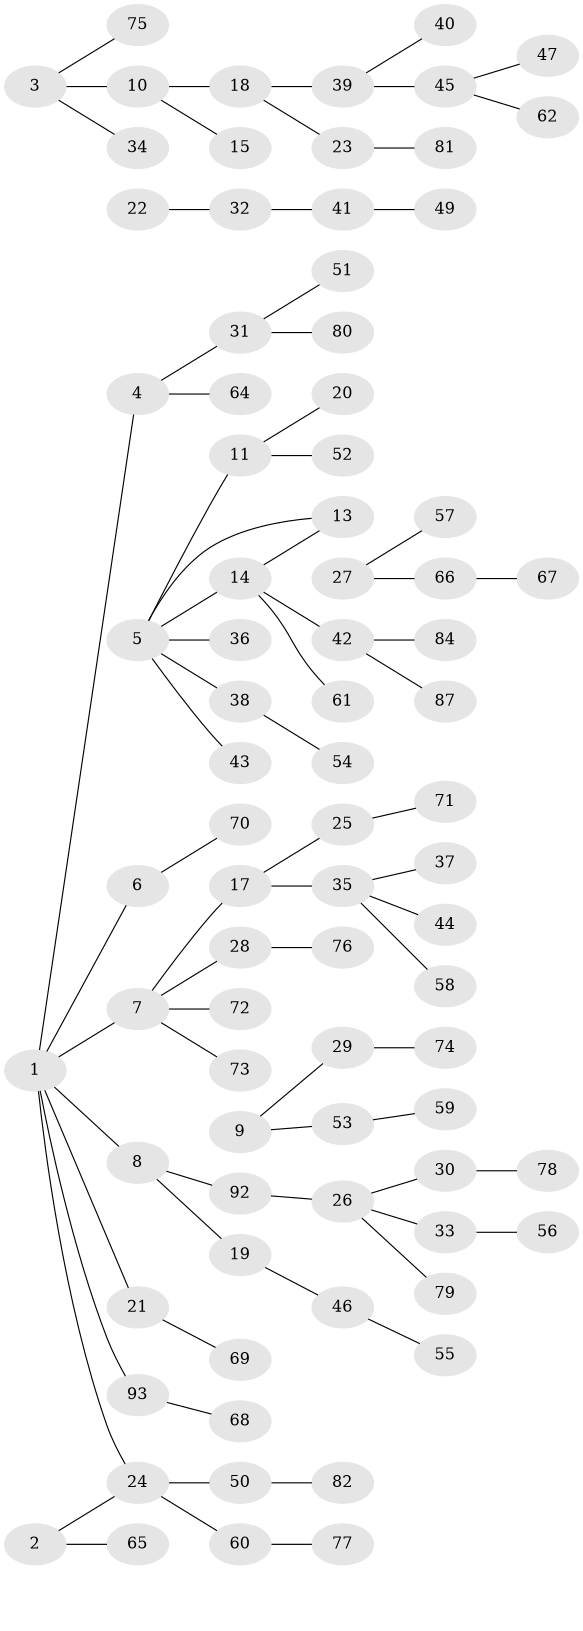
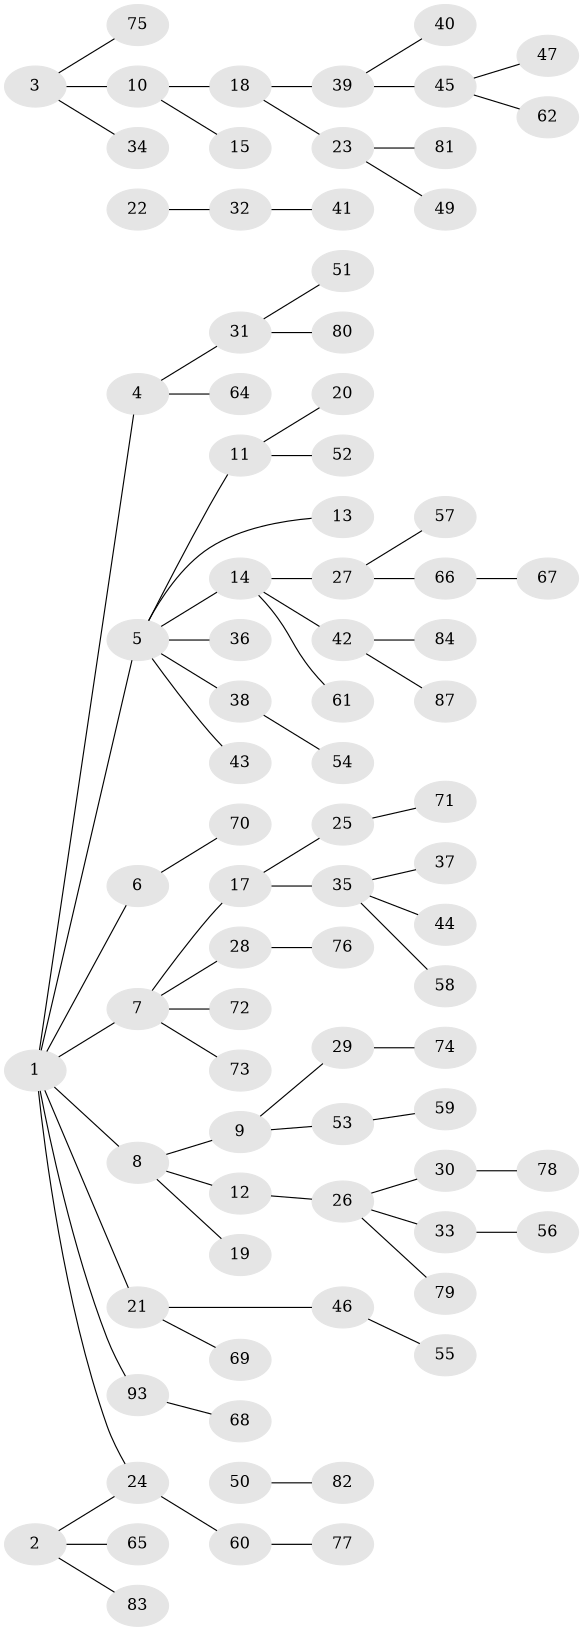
(394, 210) -> (394, 179)
(292, 548) -> (292, 579)
none -> (87, 855)
none -> (189, 1147)
(240, 1194) -> (240, 1194)
(292, 1281) -> (240, 1307)
(189, 1483) -> none
none -> (138, 1606)
